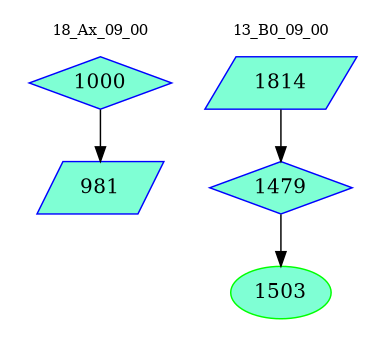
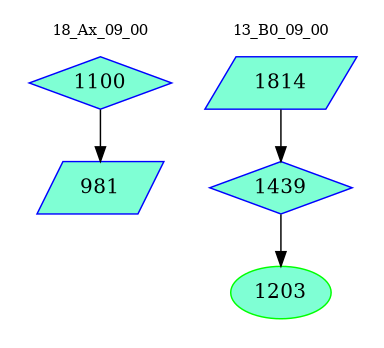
(100, 83) -> (100, 83)
(281, 188) -> (281, 188)
(281, 293) -> (281, 293)
